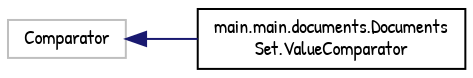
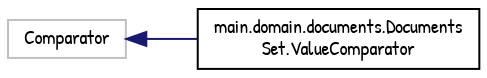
(332, 39) -> (339, 39)
